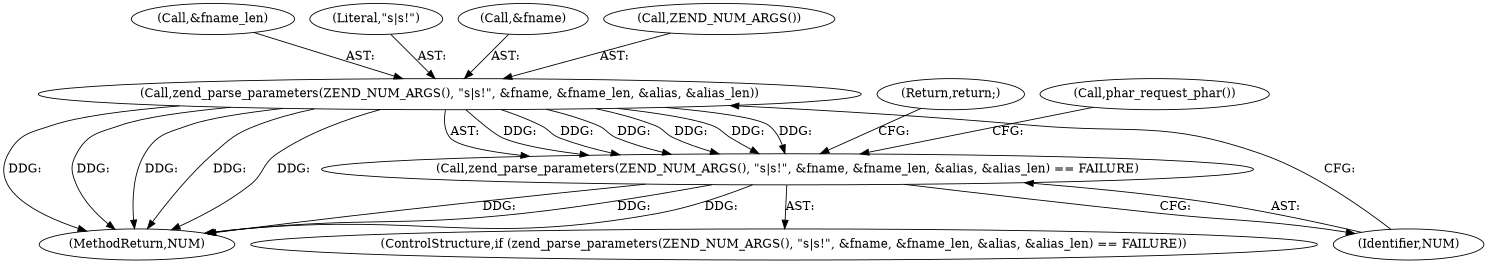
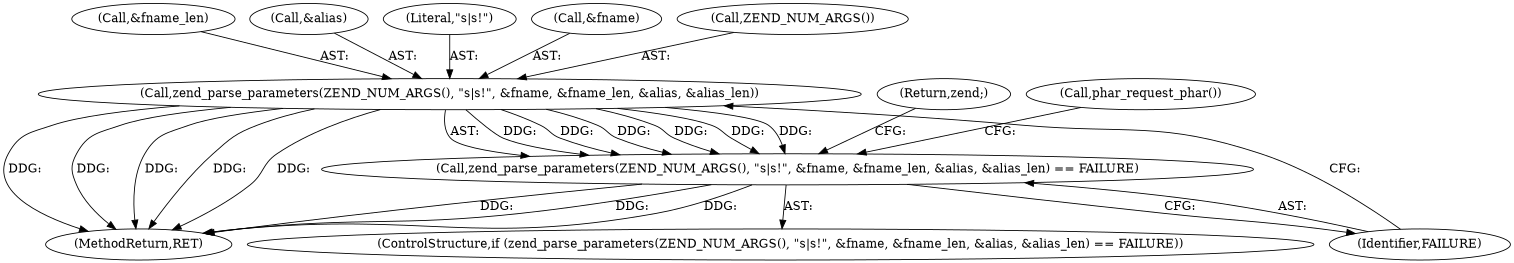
none -> (309, 19)
(951, 94) -> (944, 94)
(137, 244) -> (139, 244)
(1409, 244) -> (1420, 244)
